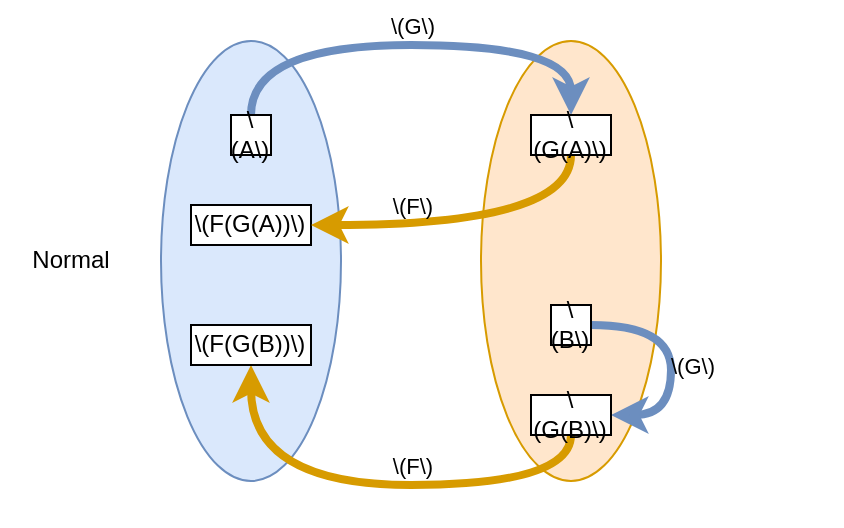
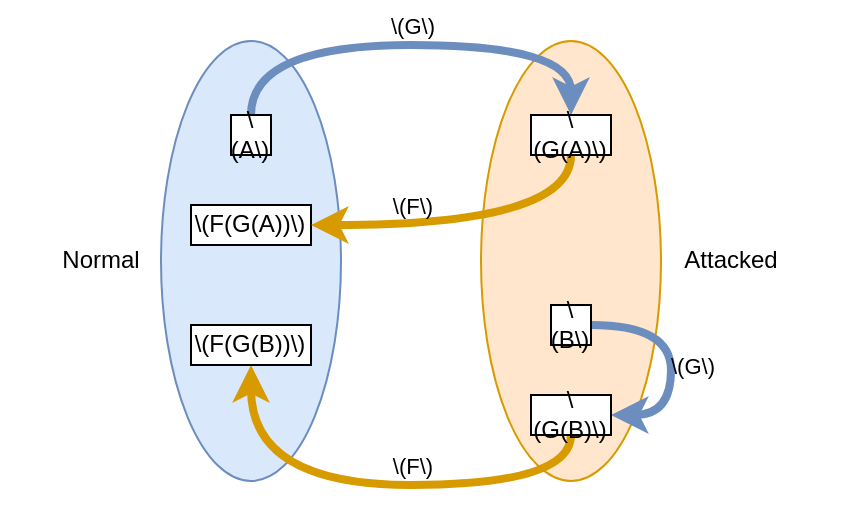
(71, 261) -> (101, 261)
none -> (731, 261)
